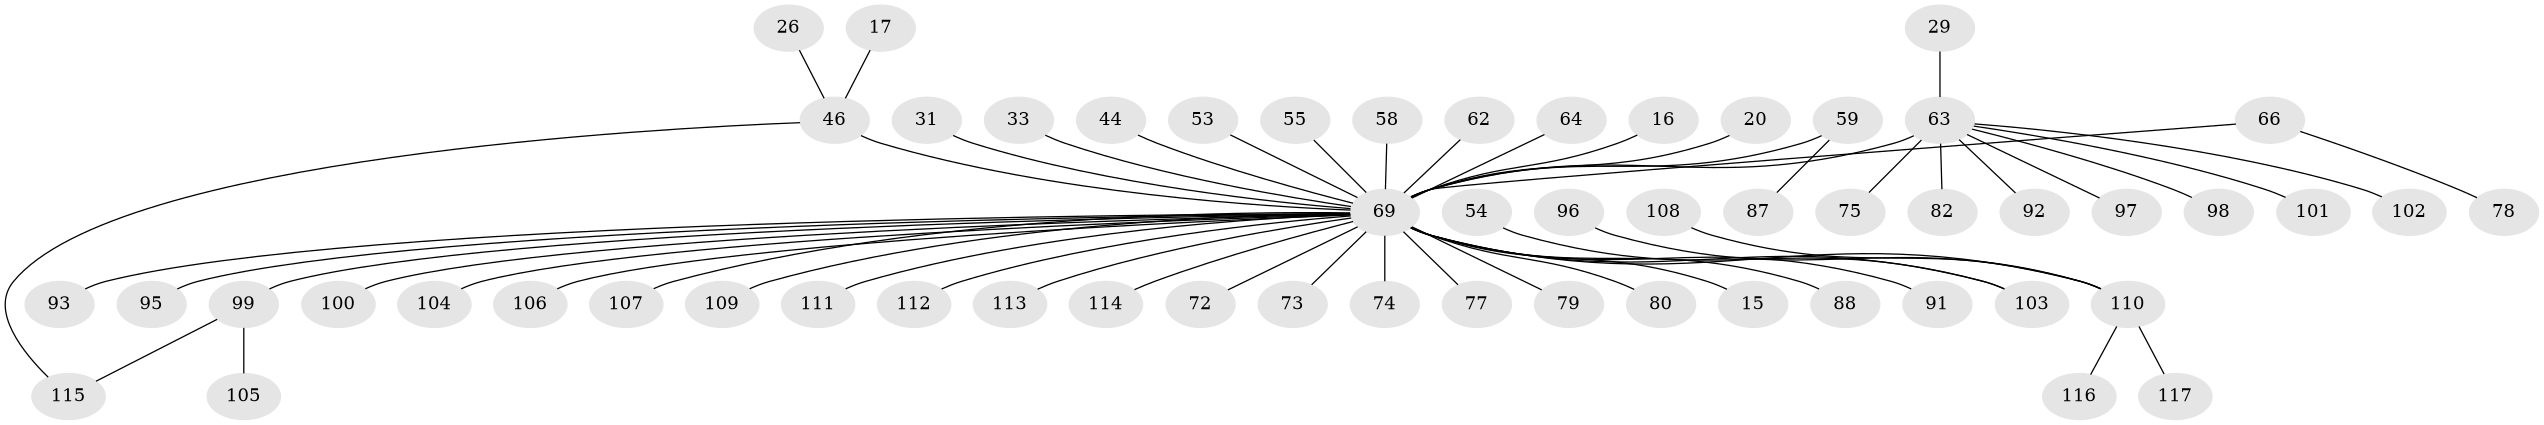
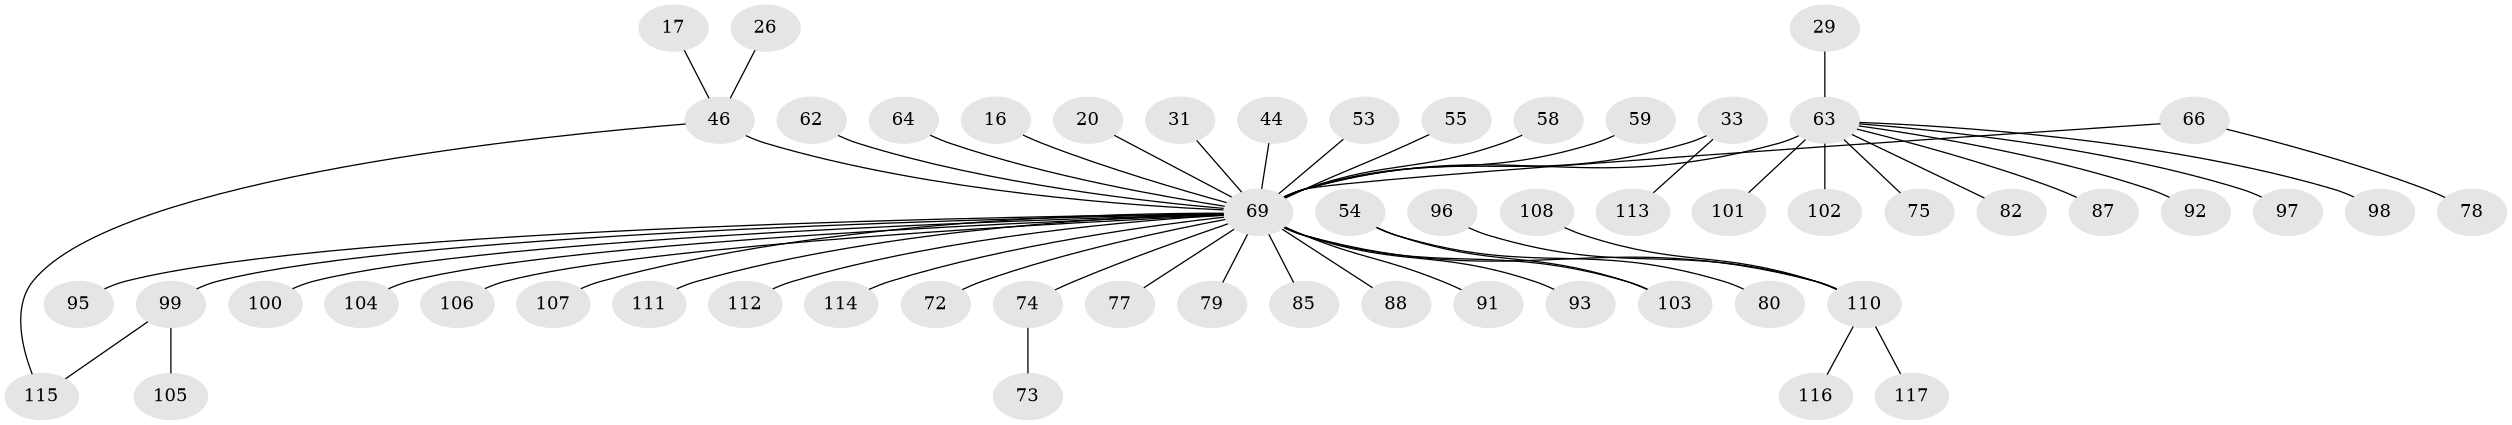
(1799, 170) -> (1968, 159)
(1193, 246) -> (1677, 171)
(1339, 258) -> (1028, 351)
(1568, 267) -> (1560, 258)
(722, 304) -> none
(1753, 304) -> (1304, 304)
